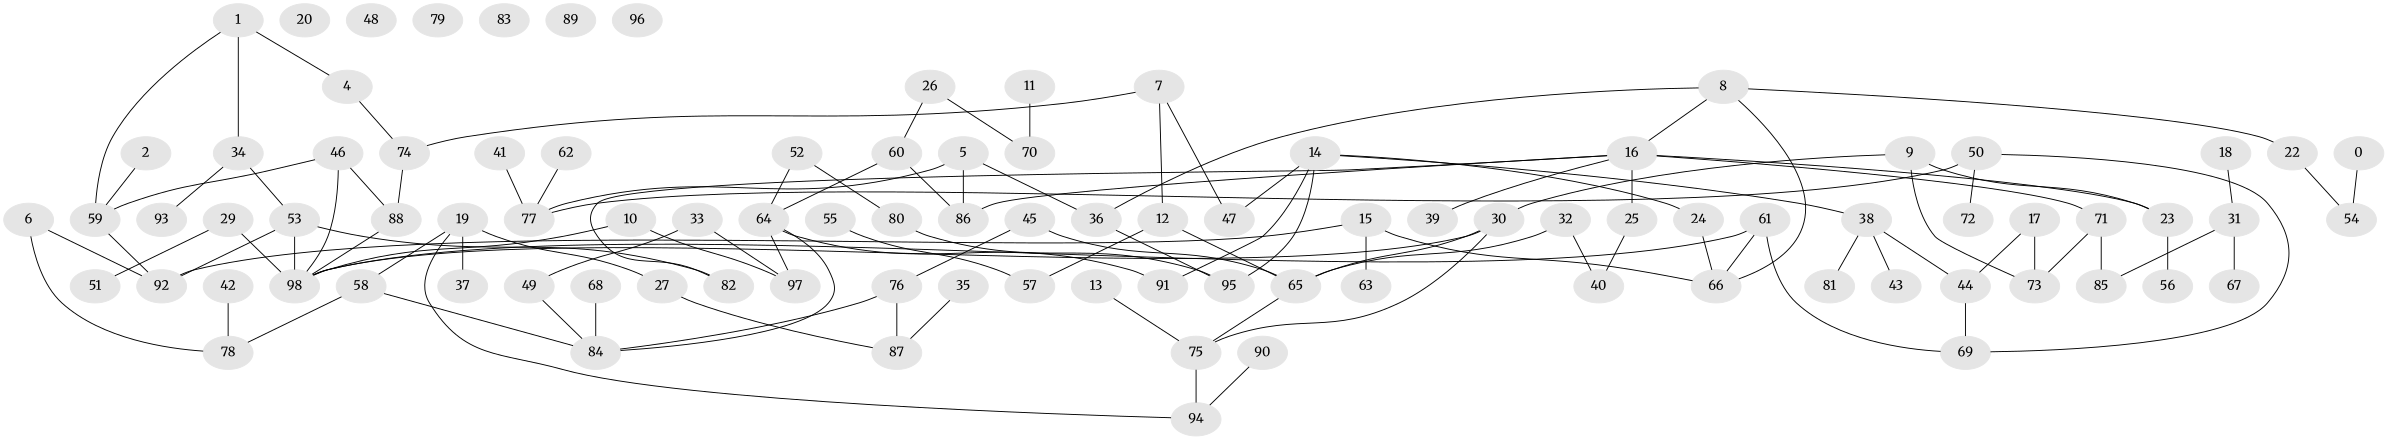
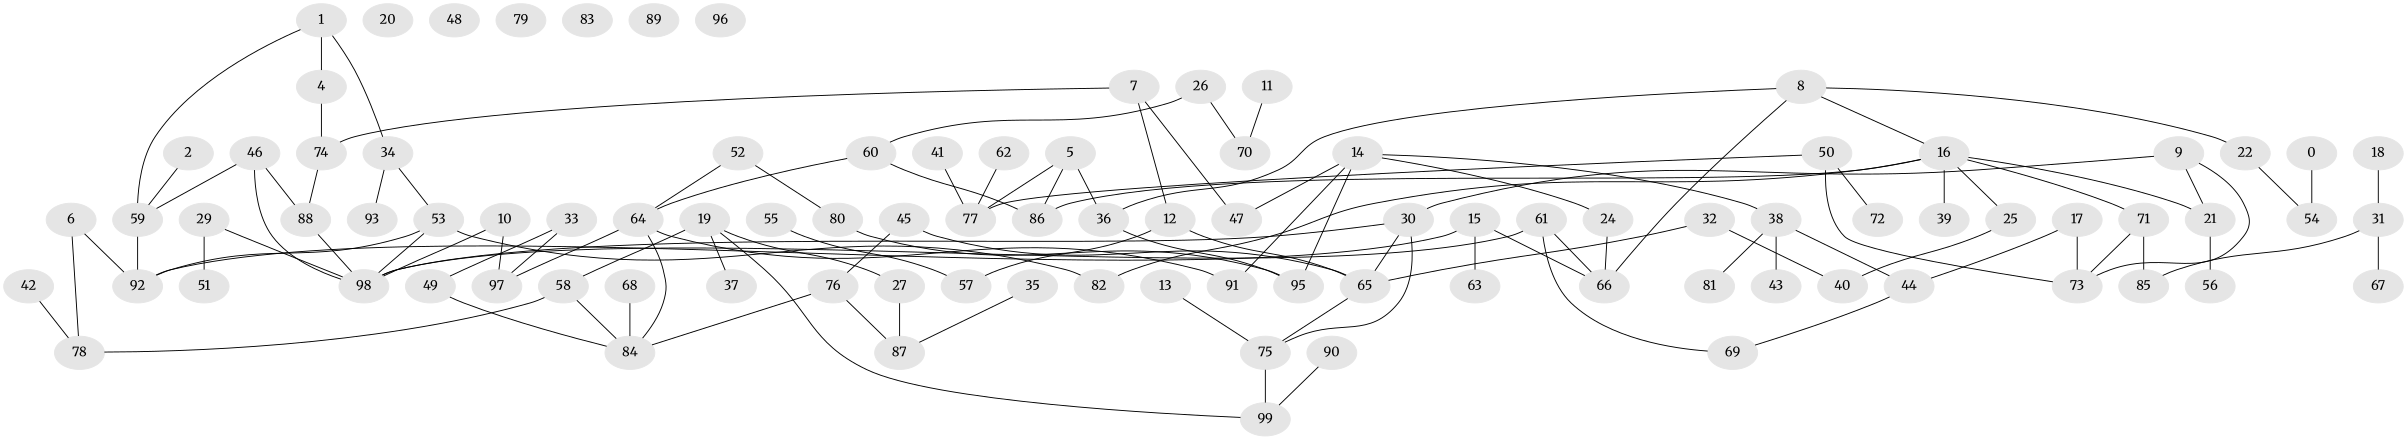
(2168, 220) -> (2210, 220)
(2288, 259) -> (1899, 254)
(1196, 419) -> (1265, 419)
